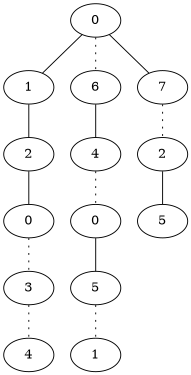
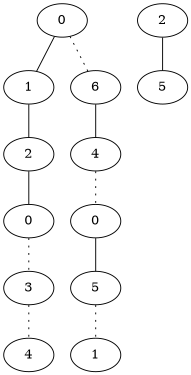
(163, 87) -> none
